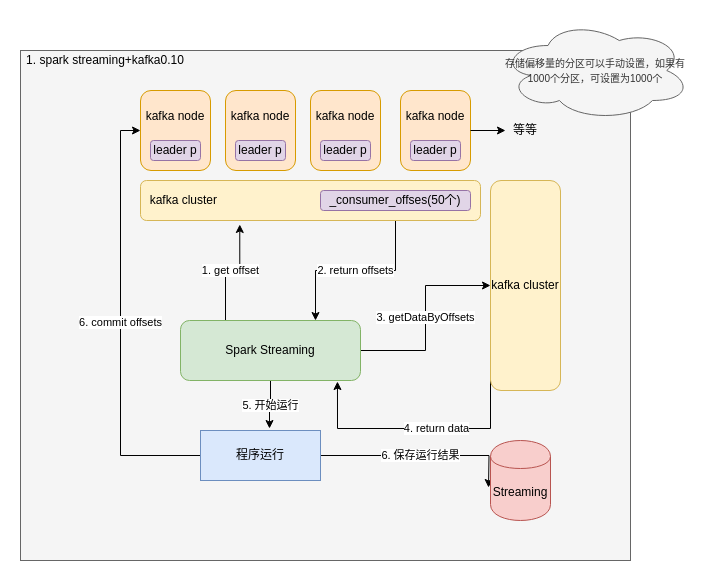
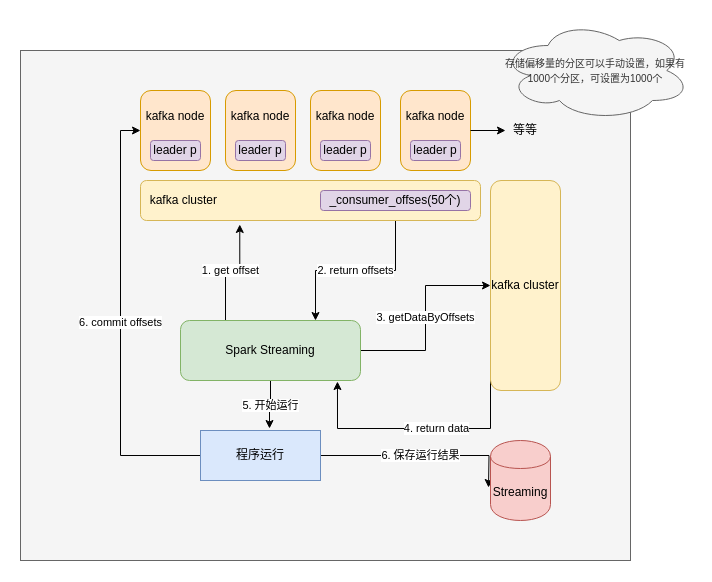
(106, 61) -> none
